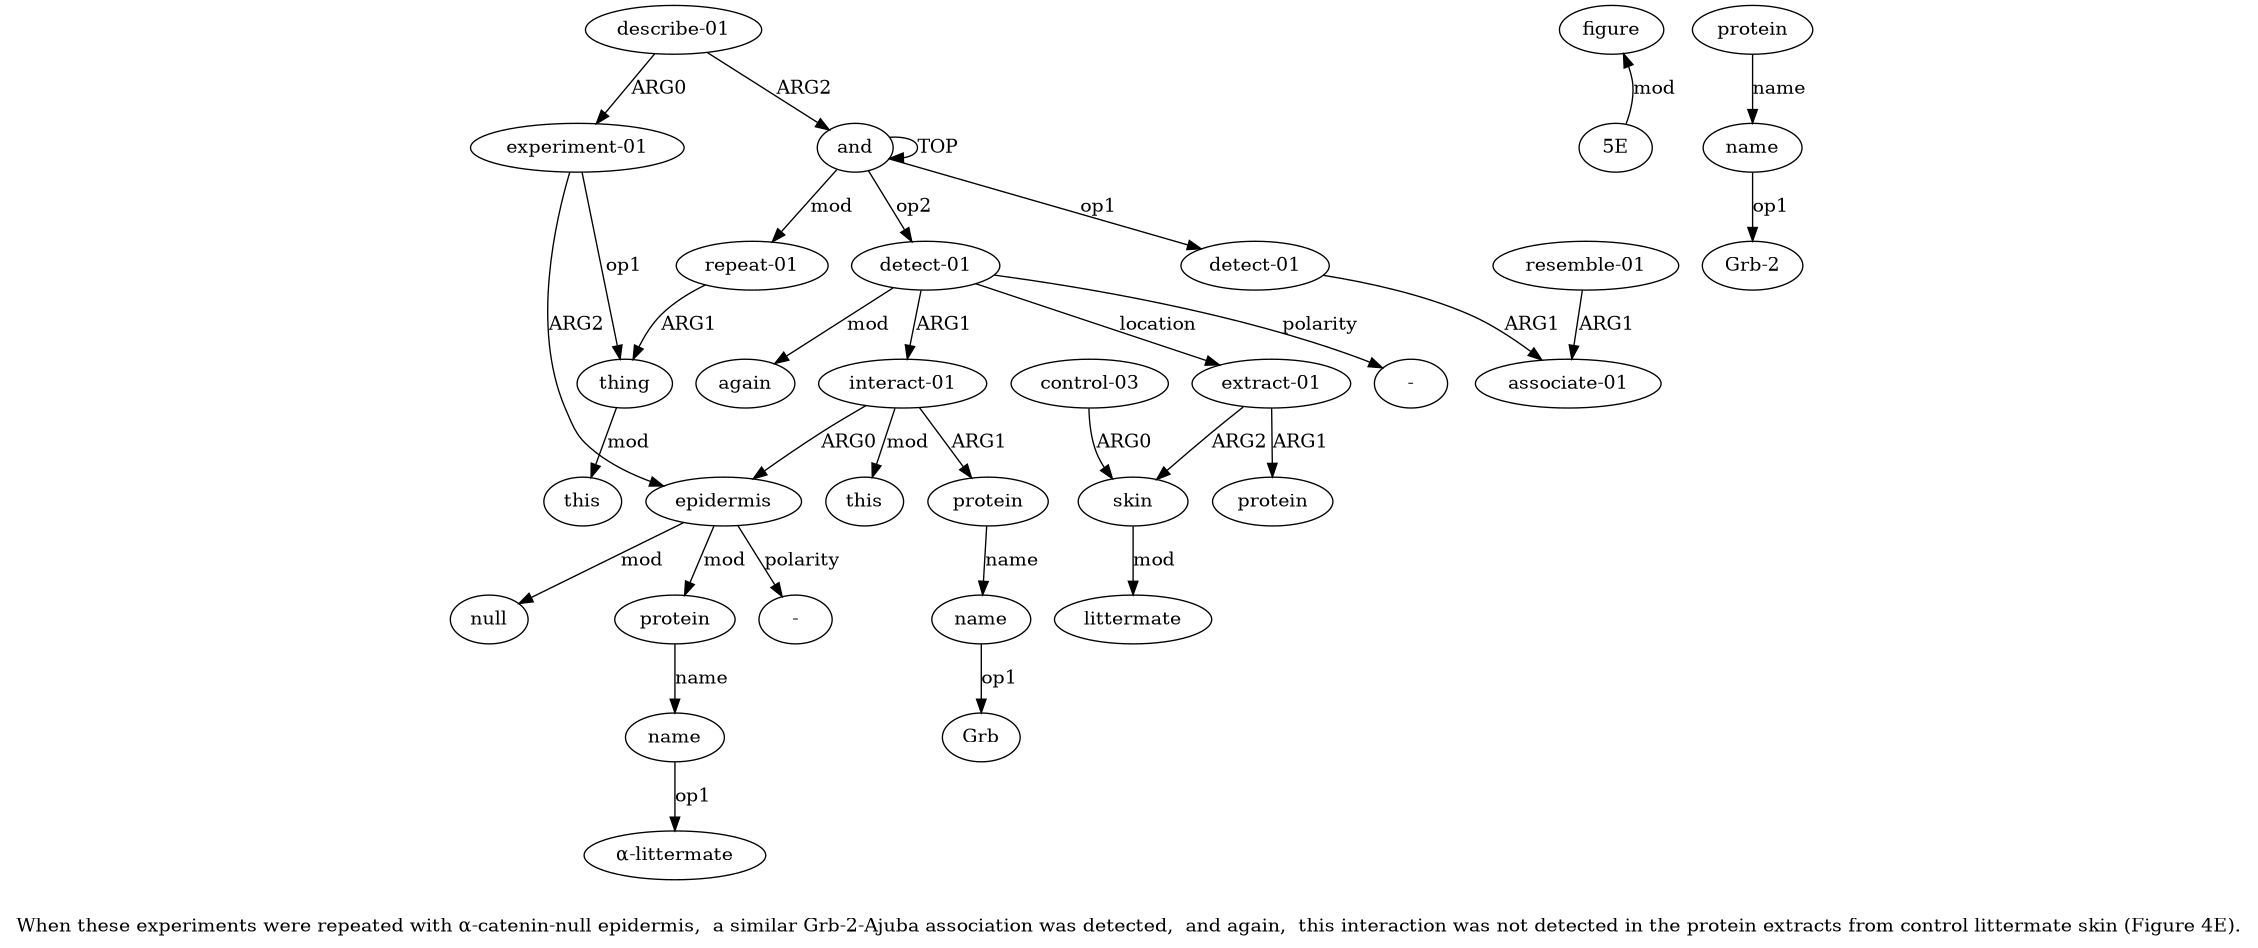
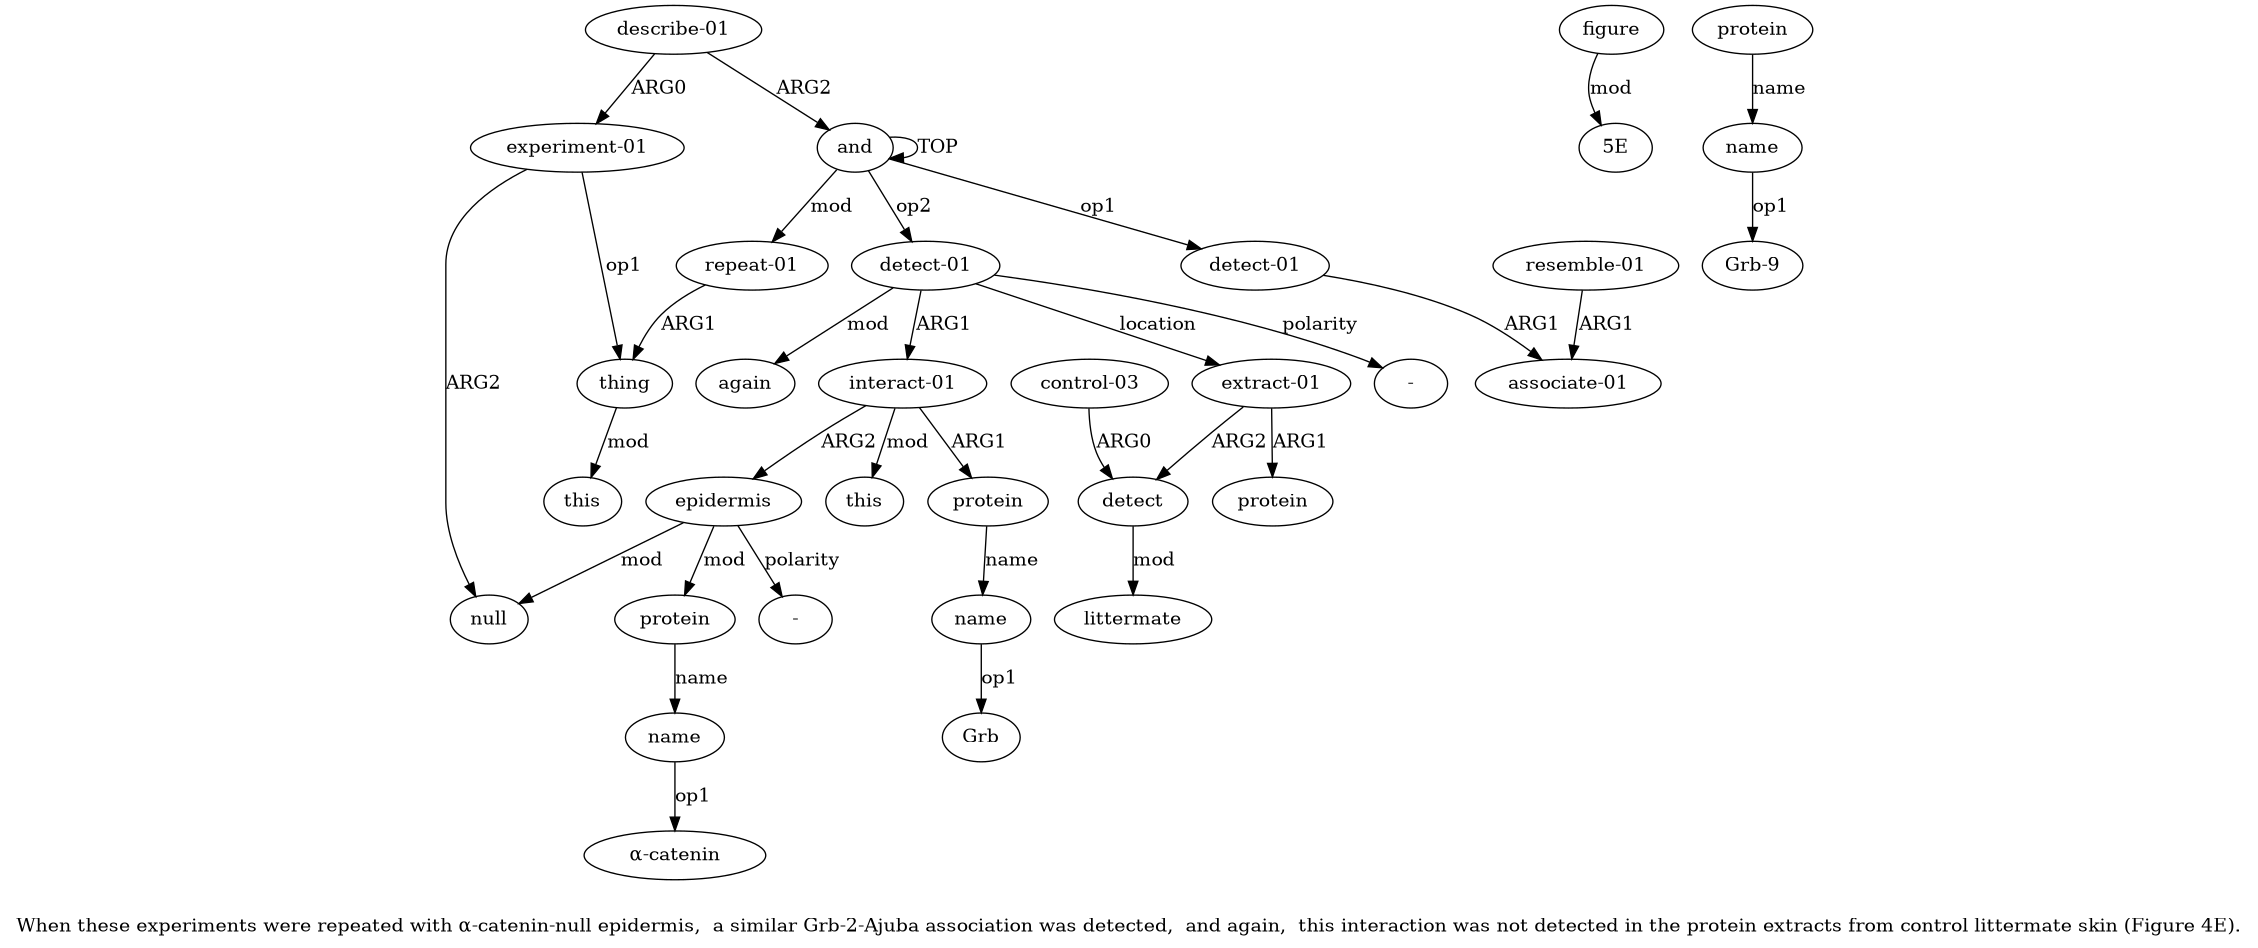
(1633, 95) -> (1589, 83)
(1753, 266) -> (1753, 266)
(550, 348) -> (446, 361)
(849, 443) -> (849, 443)
(1133, 502) -> (1133, 502)
(675, 855) -> (675, 855)
